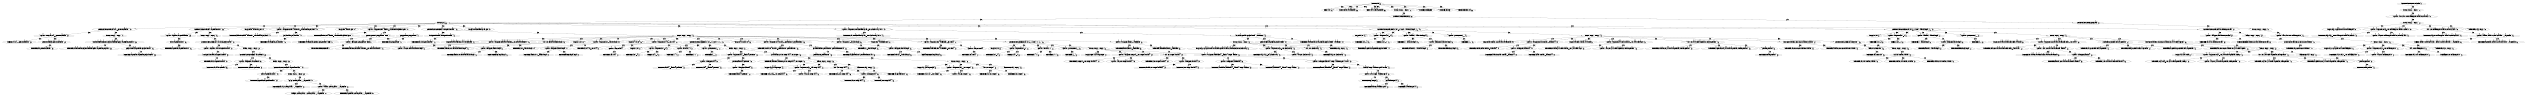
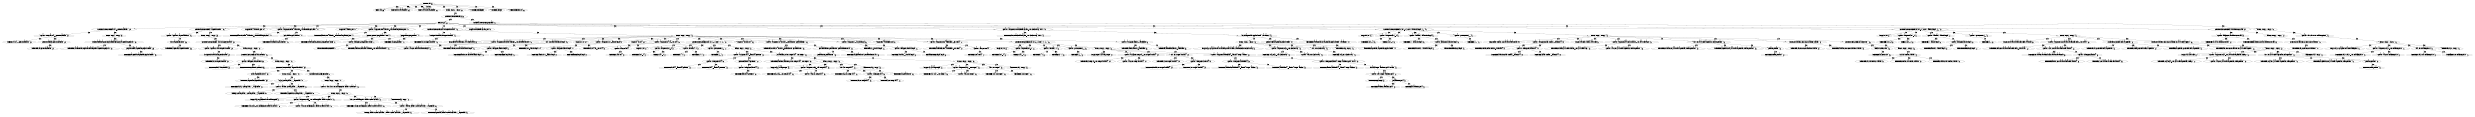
none -> (305, 71)
